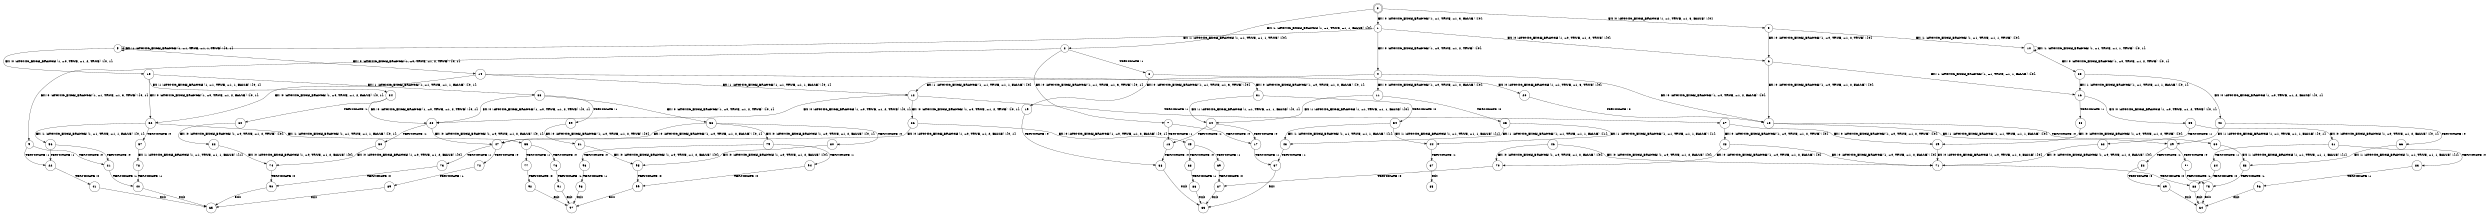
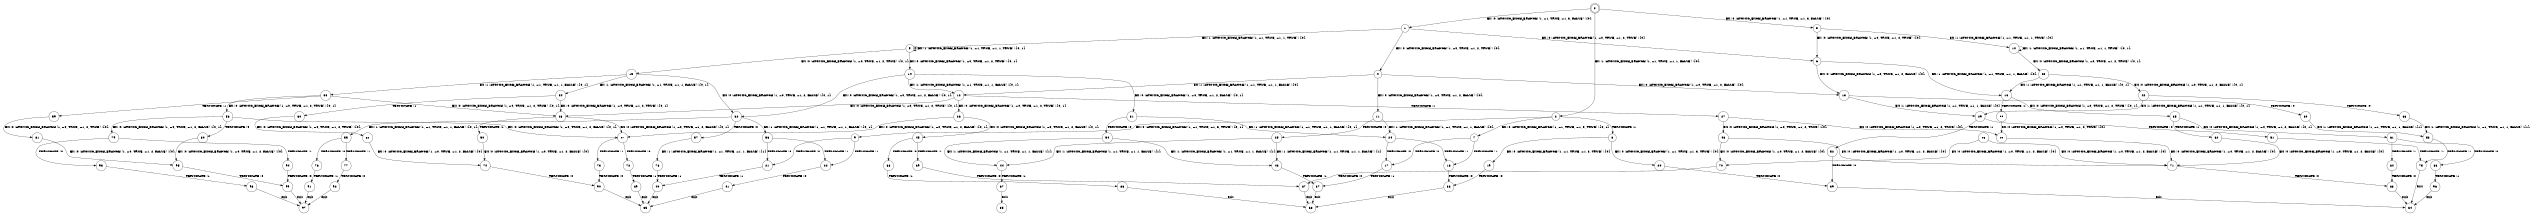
(1645, 117) -> (1745, 176)
